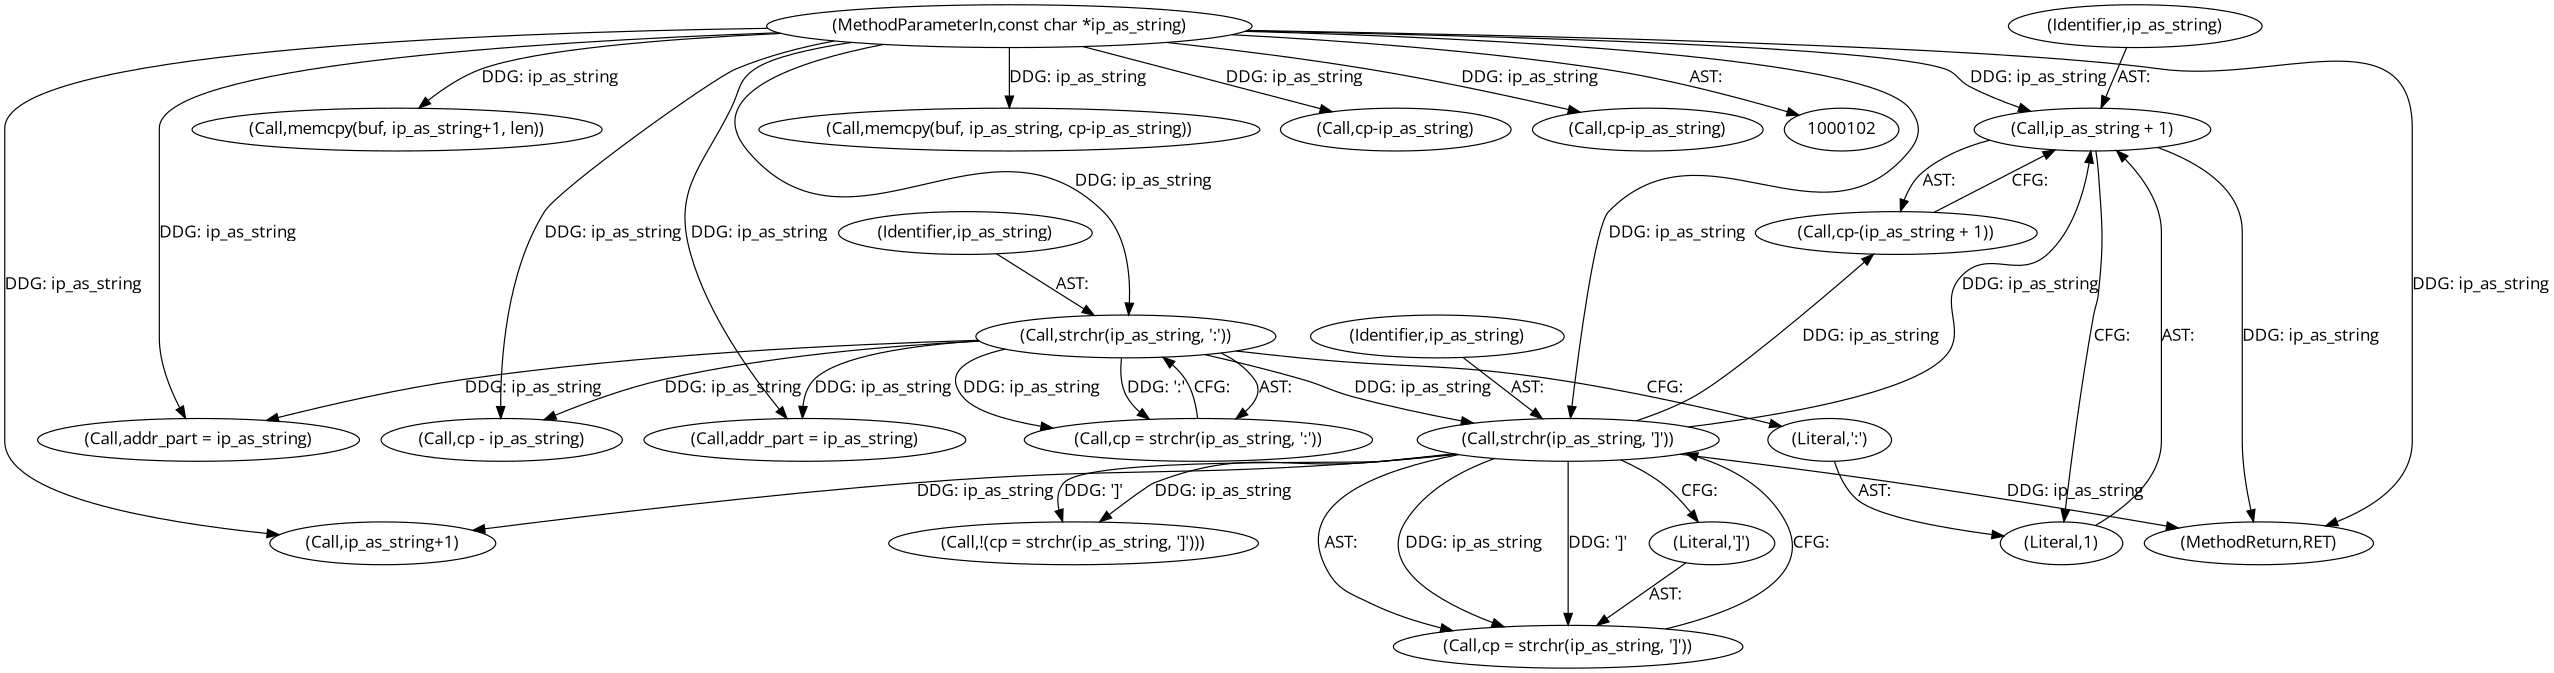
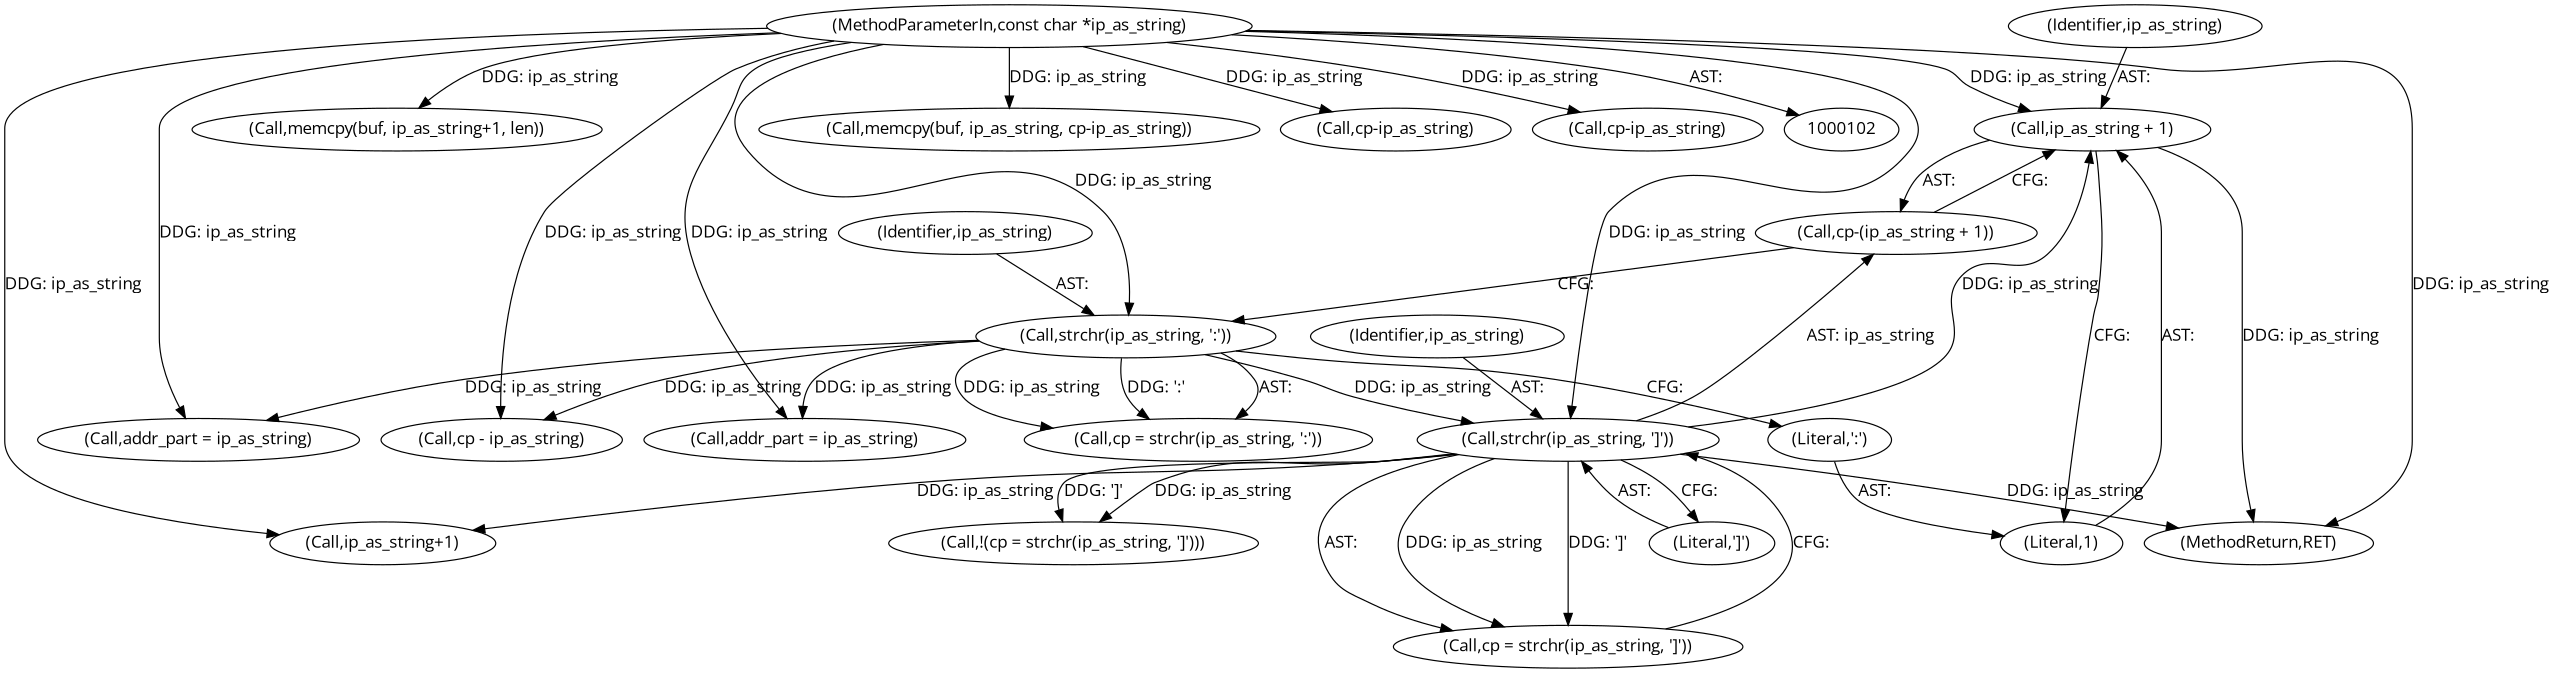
(1871, 336) -> (1871, 336)
(1190, 389) -> (1519, 284)
(1646, 591) -> (1625, 505)
